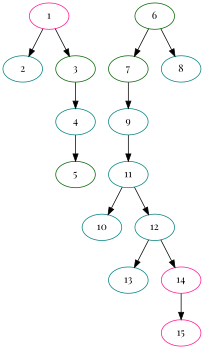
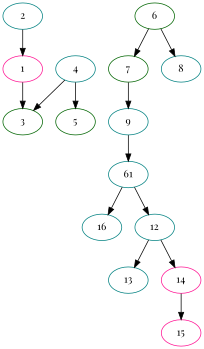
(38, 39) -> (23, 39)
(76, 92) -> (52, 93)
(128, 175) -> (128, 175)
(102, 227) -> (102, 227)
